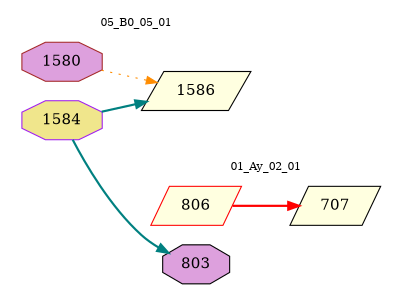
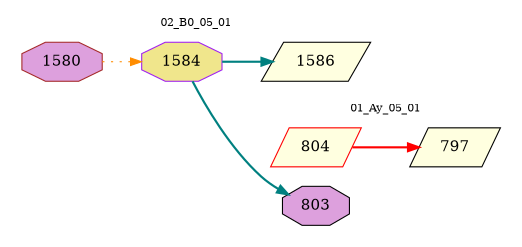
(136, 23) -> (196, 23)
(124, 75) -> (116, 62)
(266, 167) -> (386, 109)
(196, 206) -> (316, 147)
(335, 206) -> (455, 147)
